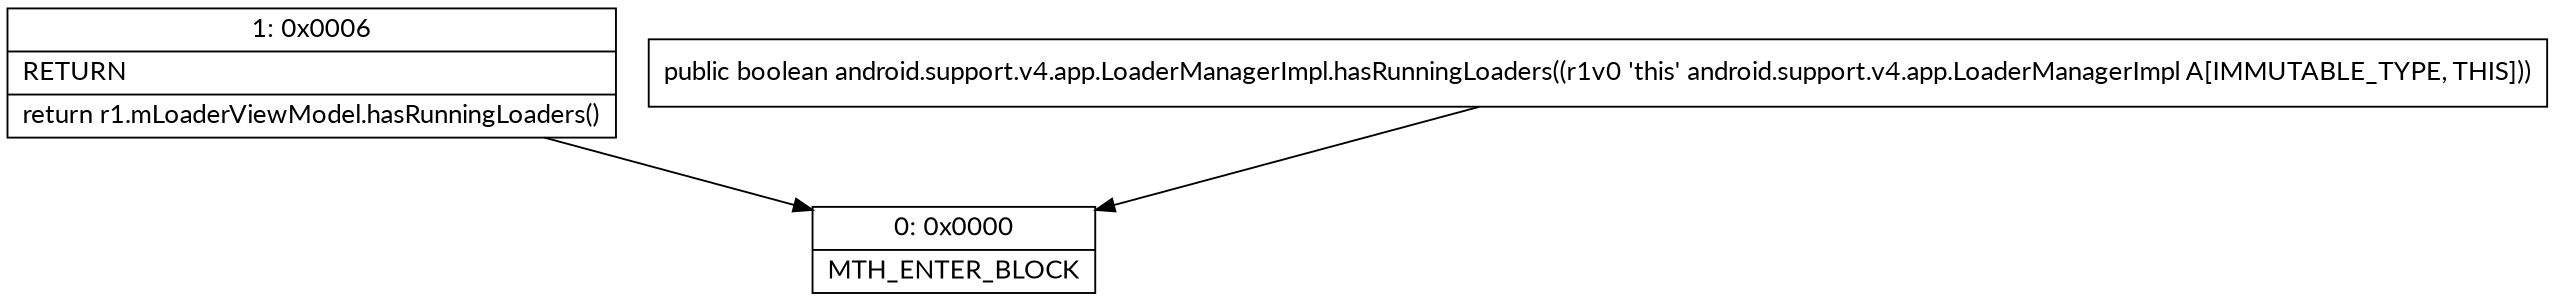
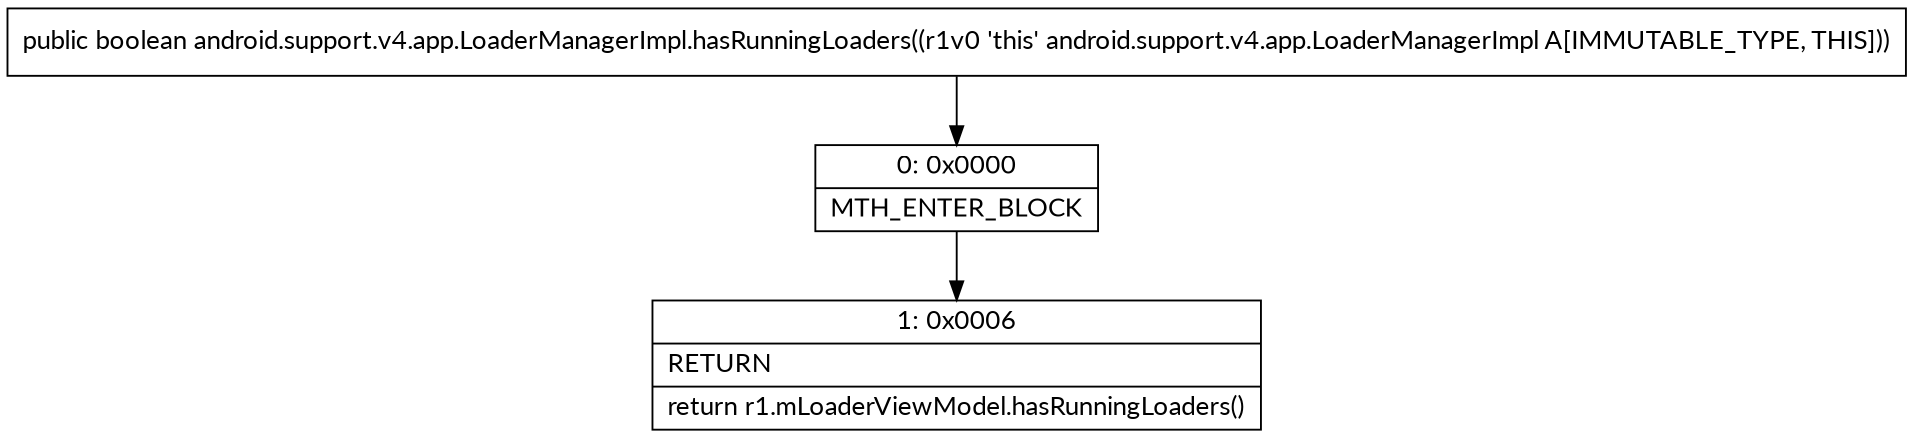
(669, 171) -> (957, 257)
